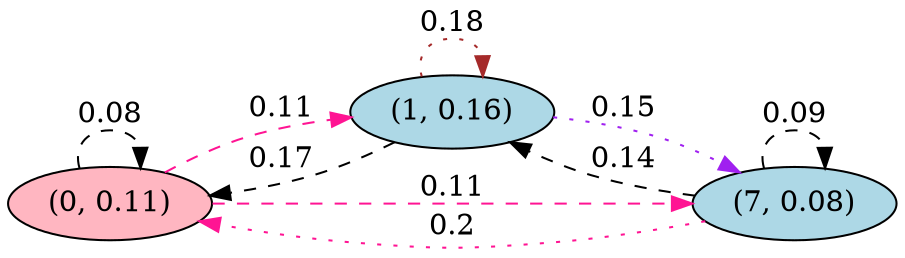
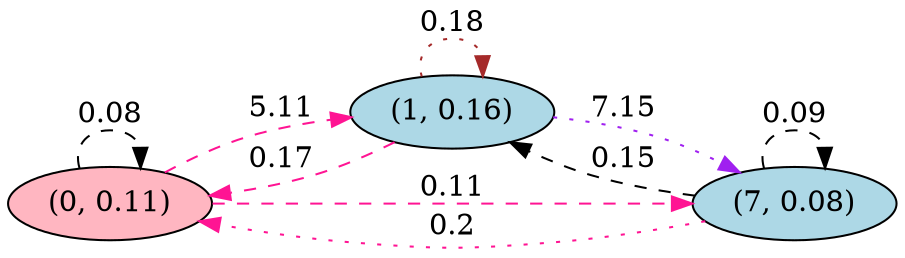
(281, 109) -> (281, 109)
(623, 109) -> (623, 109)
(623, 160) -> (623, 160)
(315, 175) -> (315, 175)
